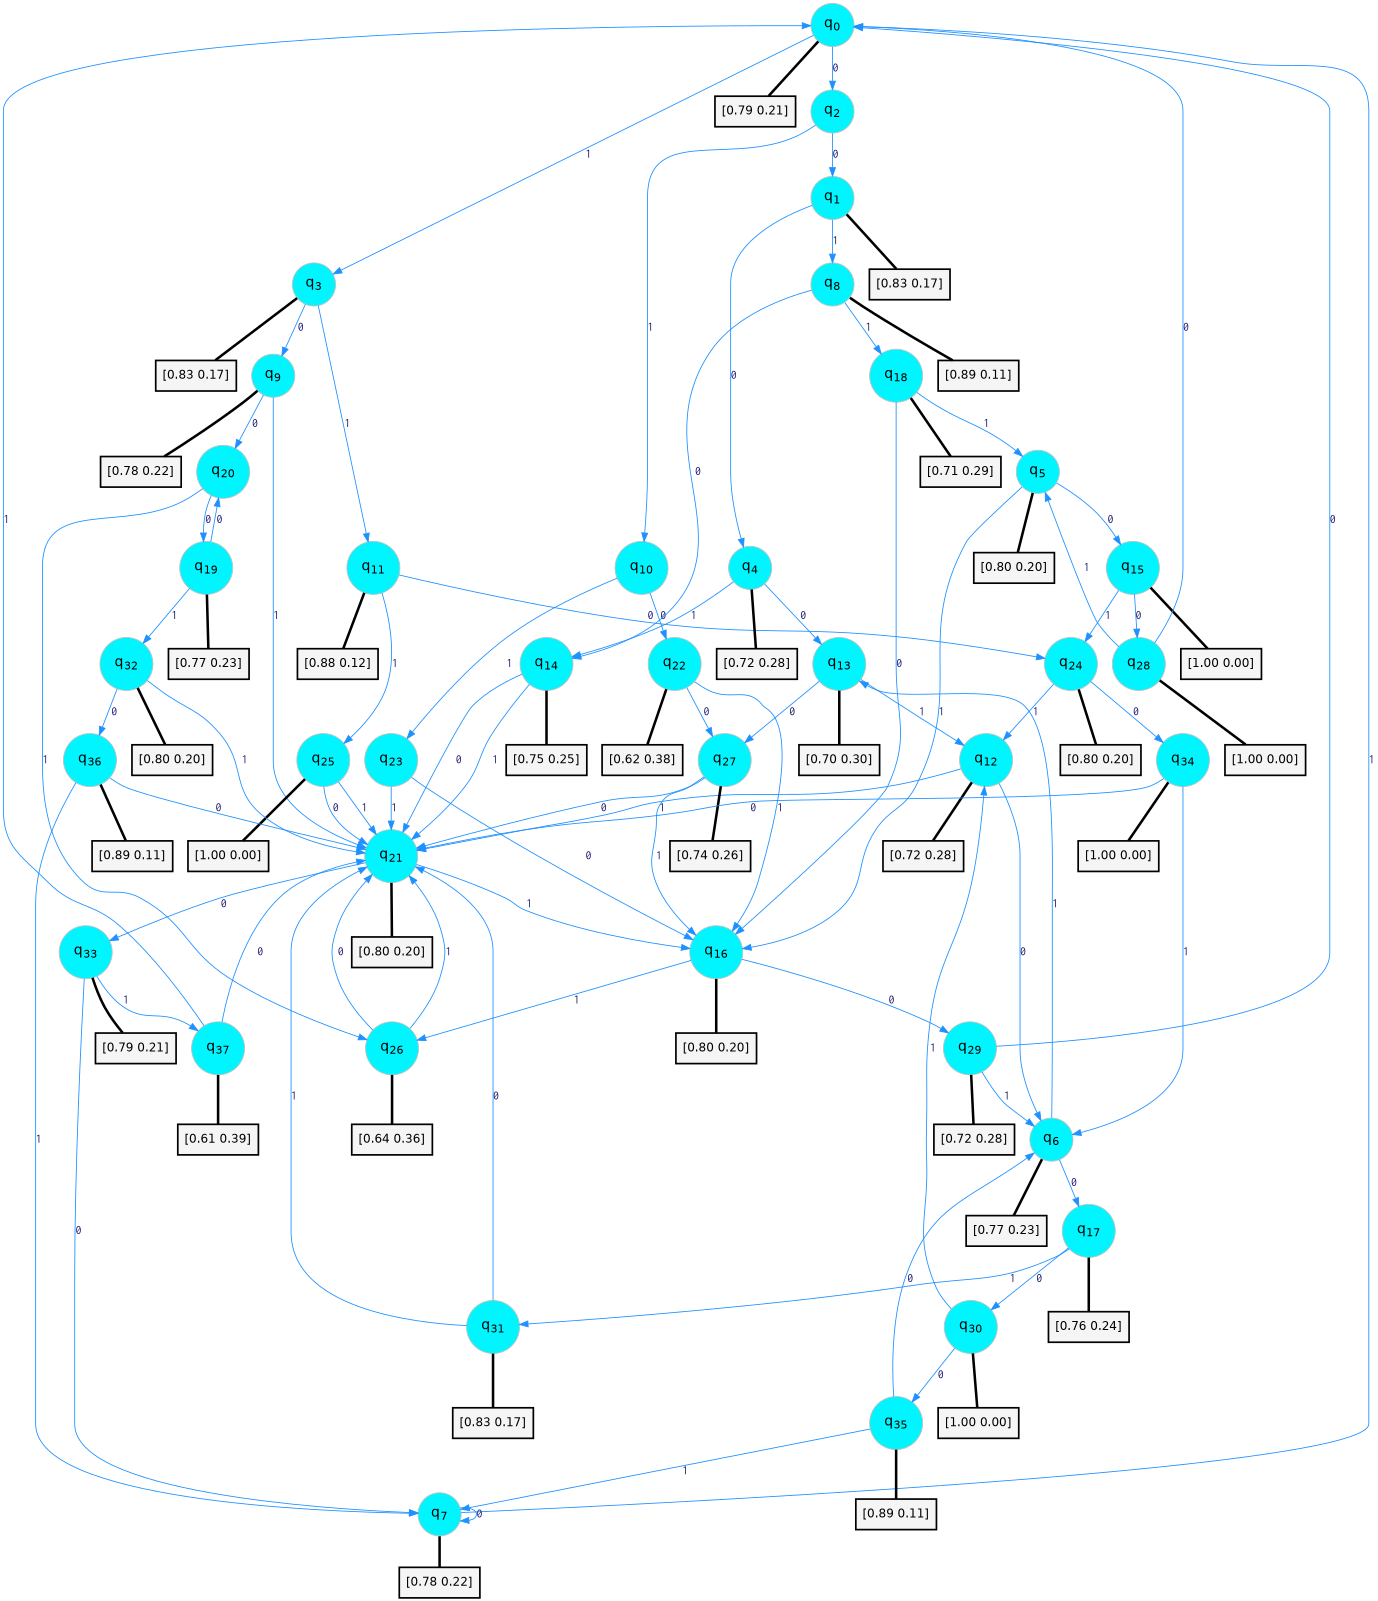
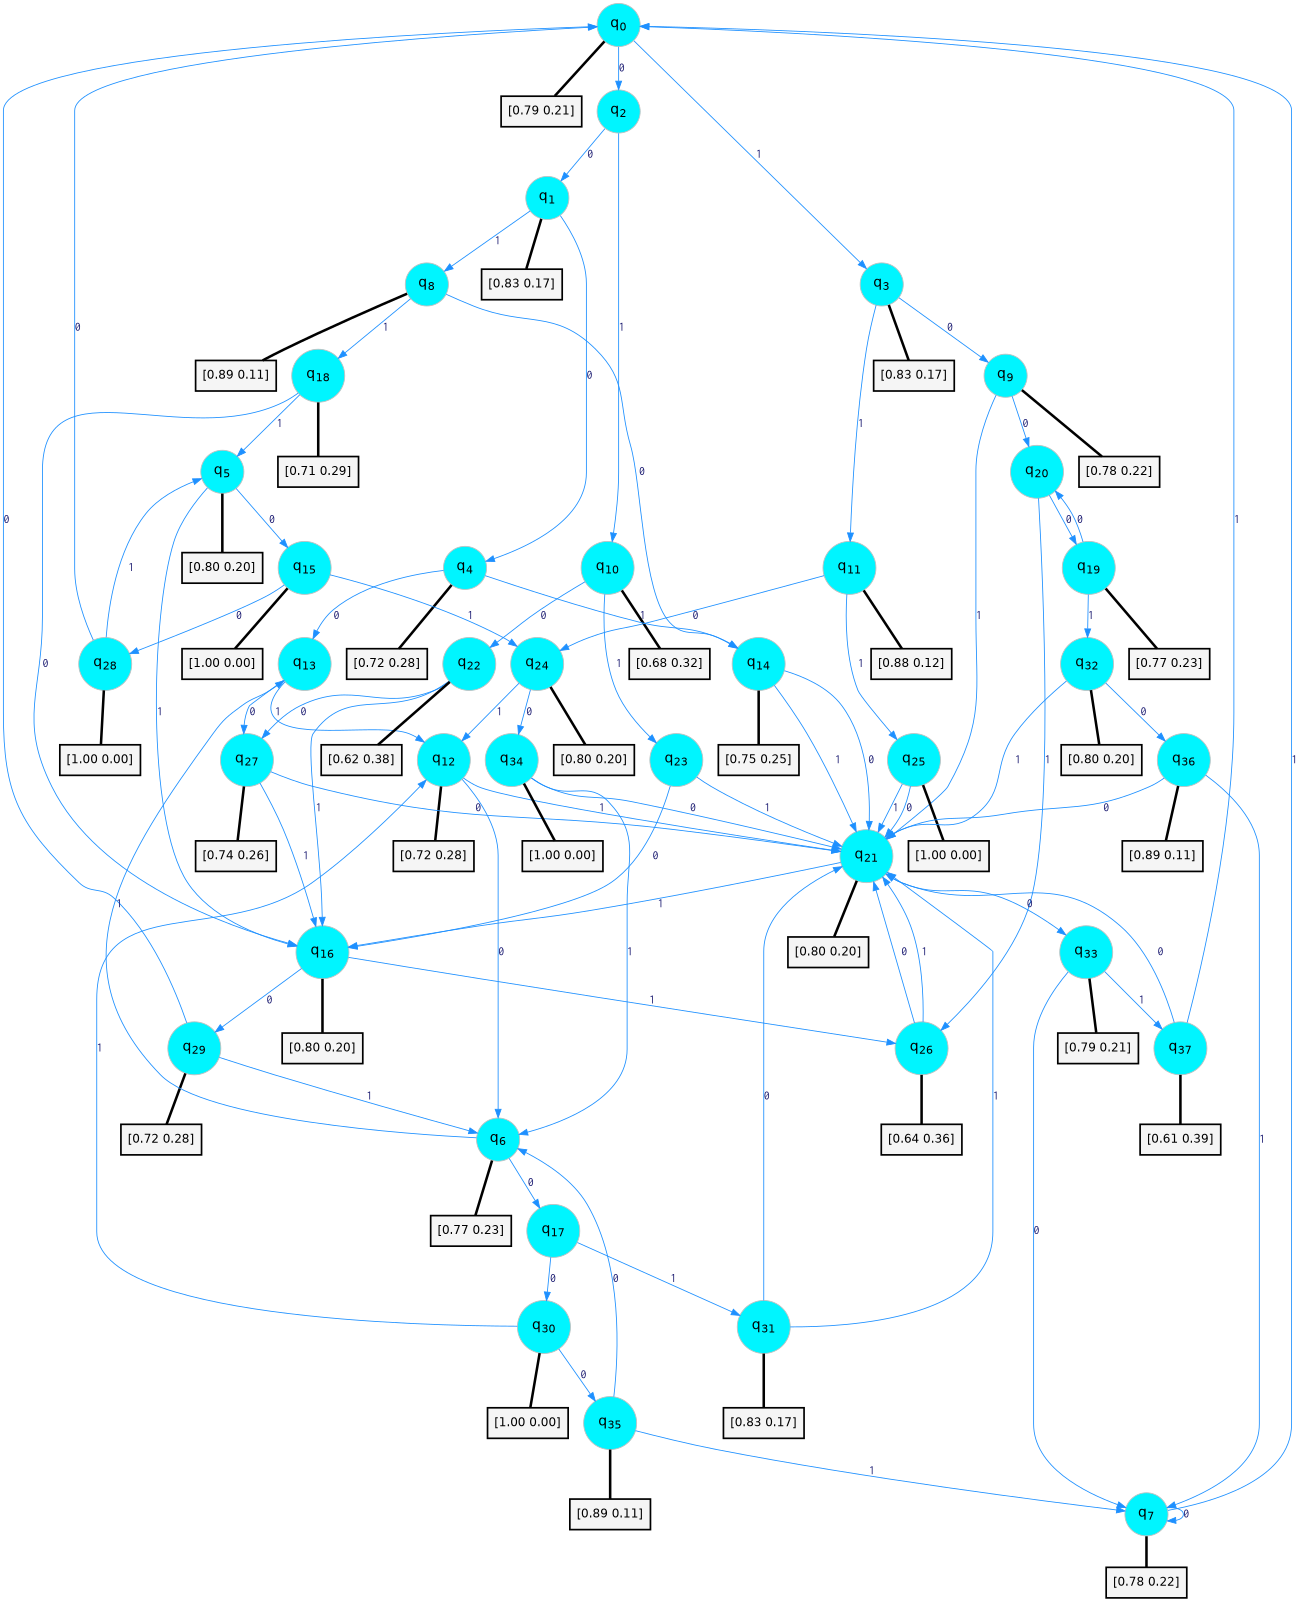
none -> (670, 664)
(839, 760) -> none
(1089, 1327) -> none
